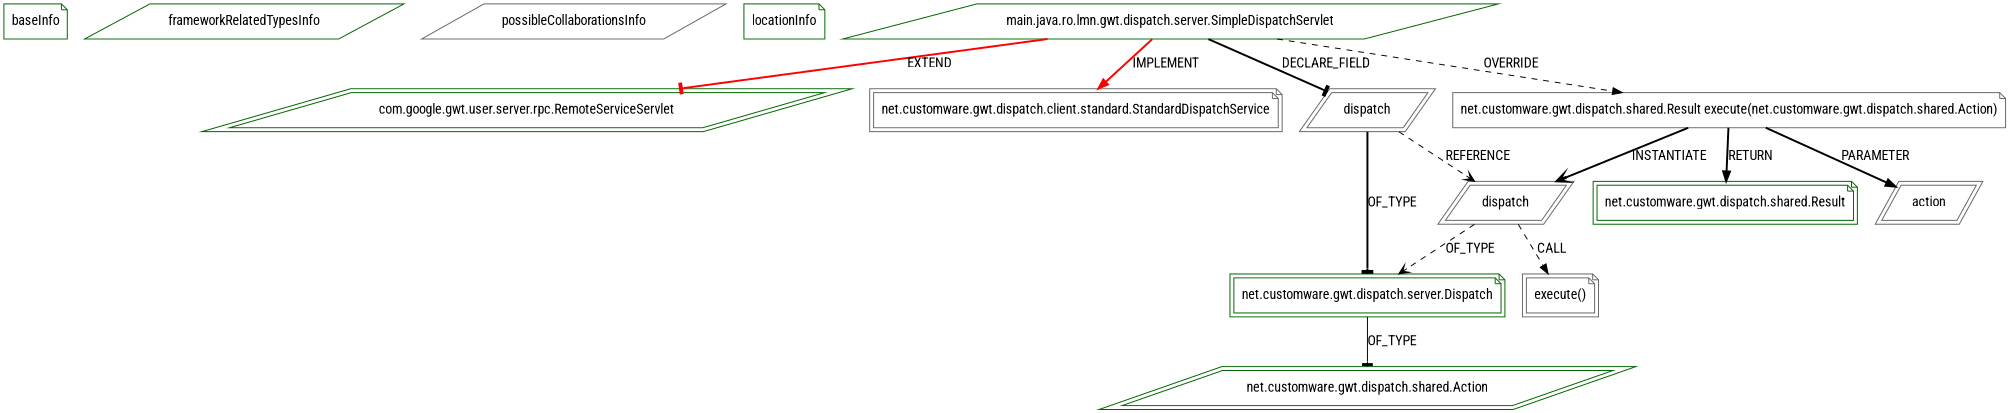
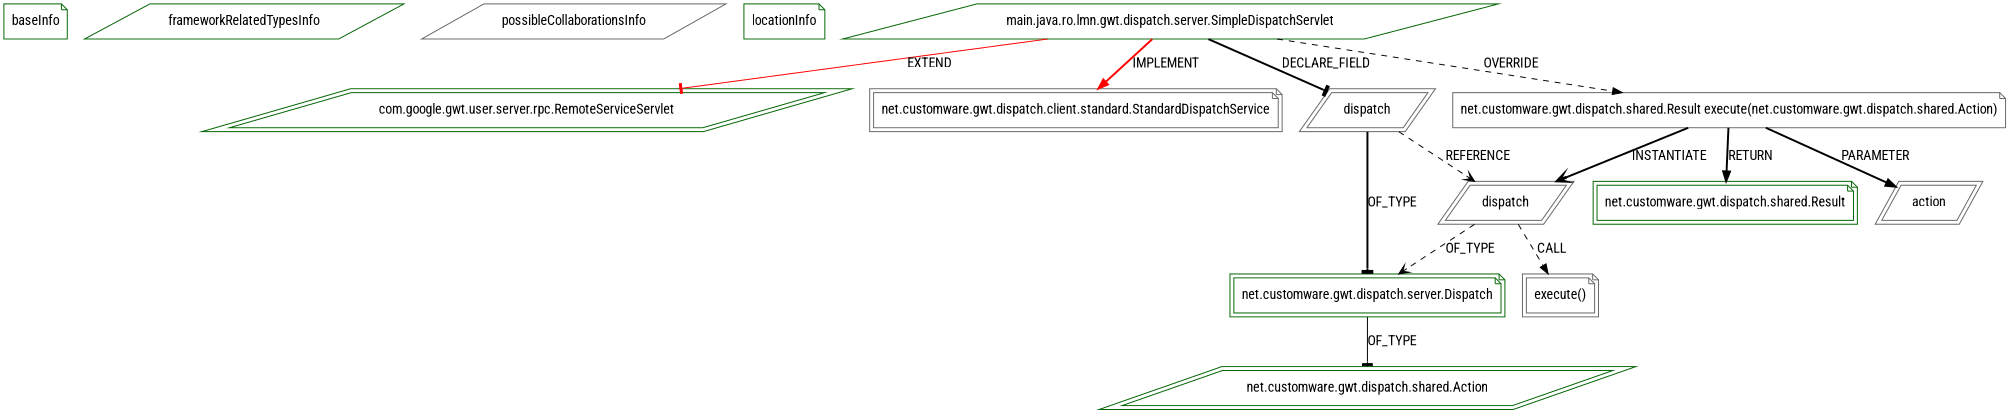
(866, 64) -> (866, 64)
